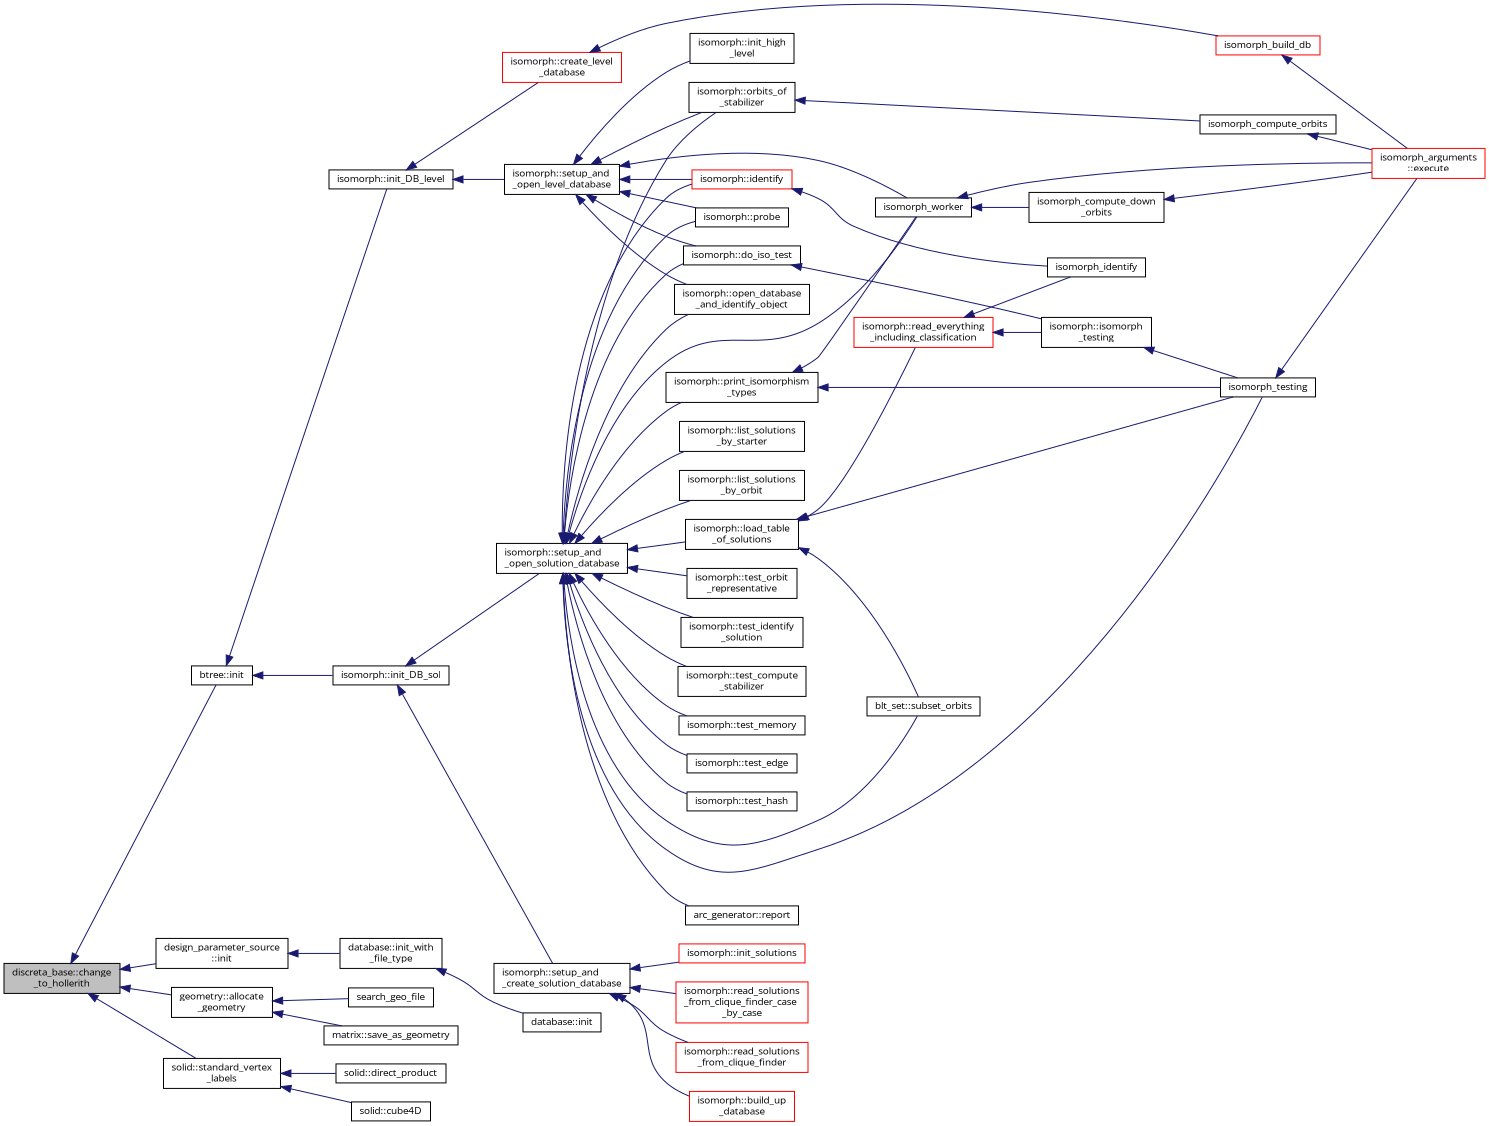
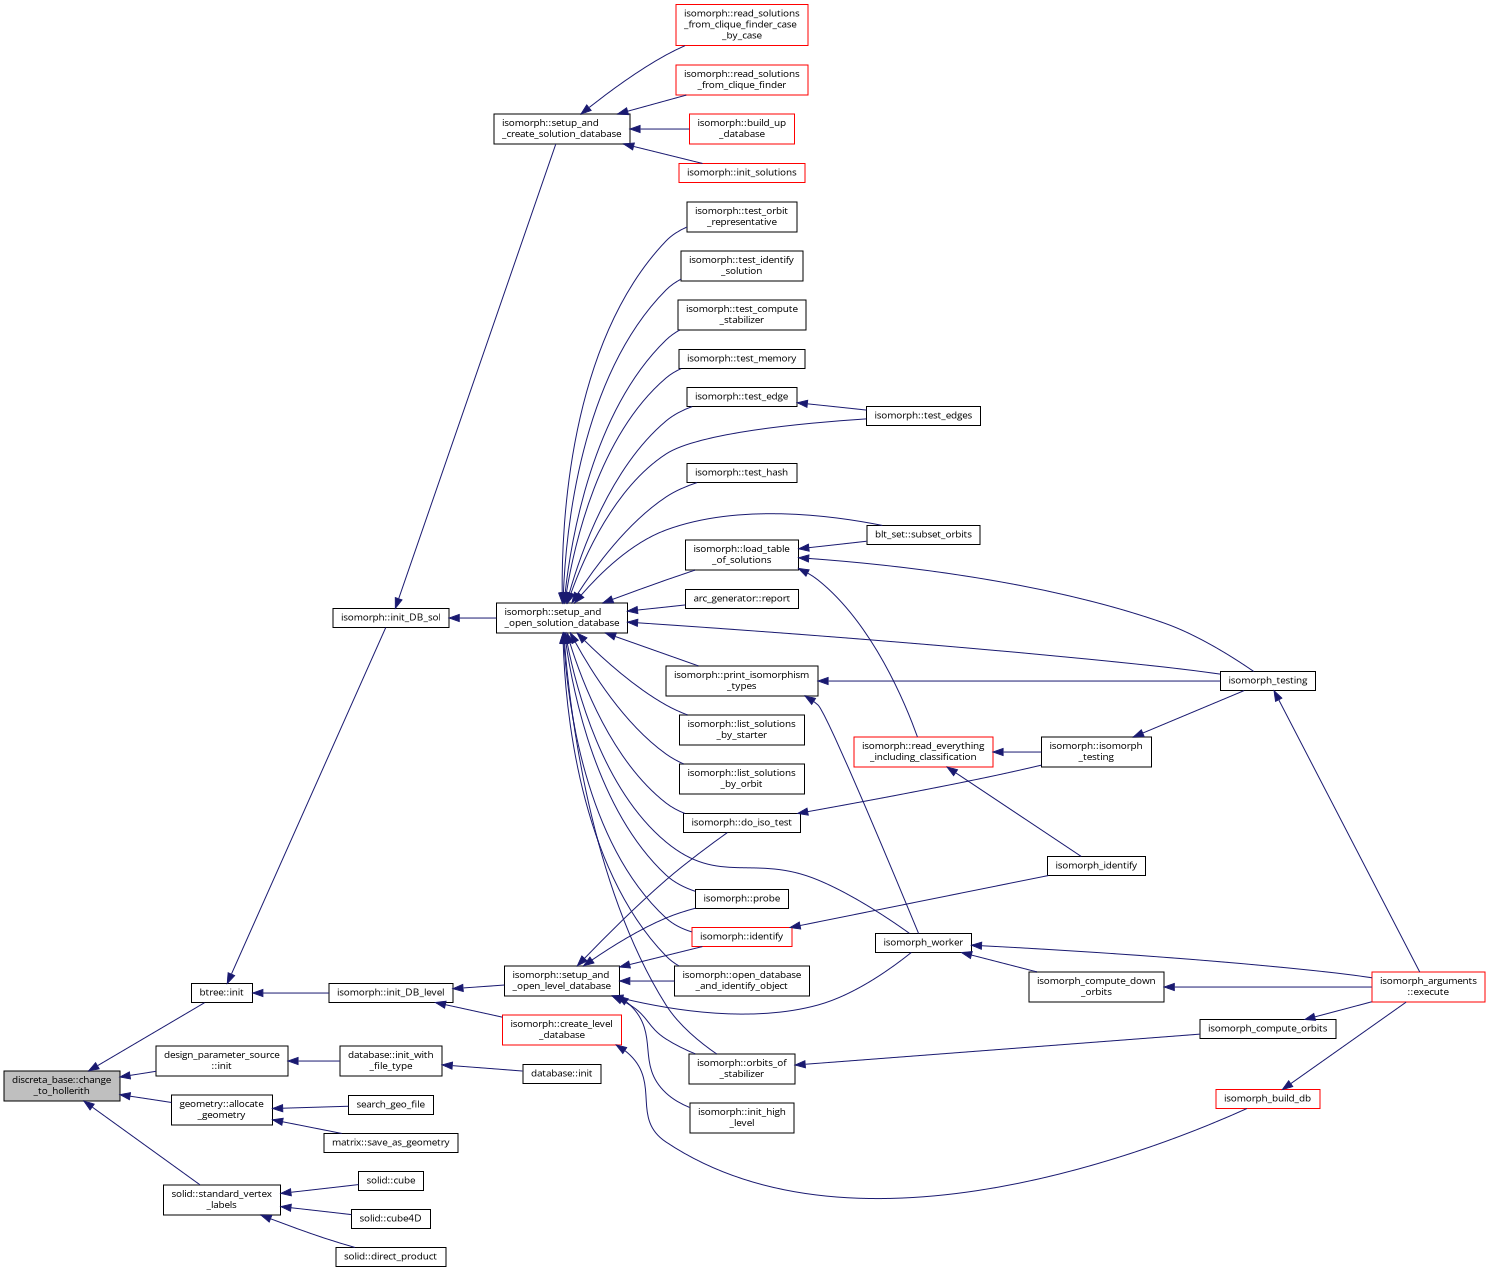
none -> (924, 416)
none -> (391, 1181)
